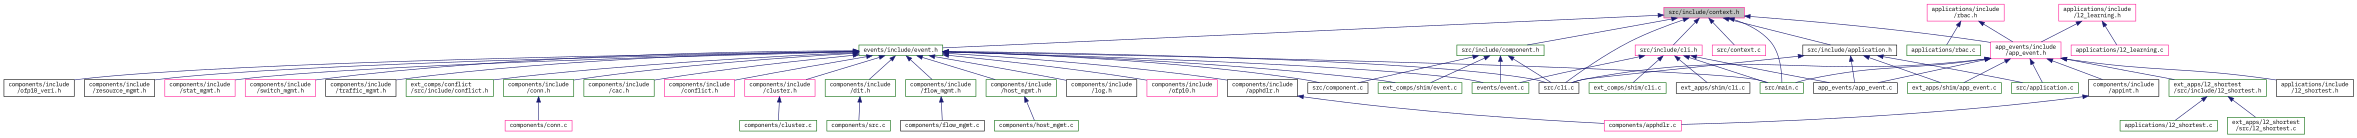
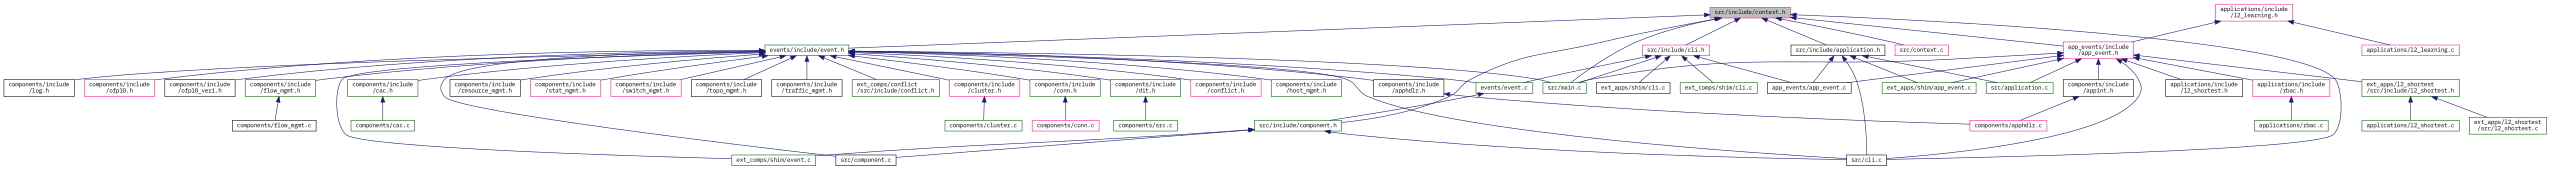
(1998, 33) -> (2196, 69)
(1500, 71) -> (1397, 110)
none -> (726, 88)
none -> (383, 126)
(1036, 126) -> none
